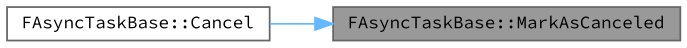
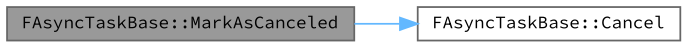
(293, 24) -> (377, 24)
